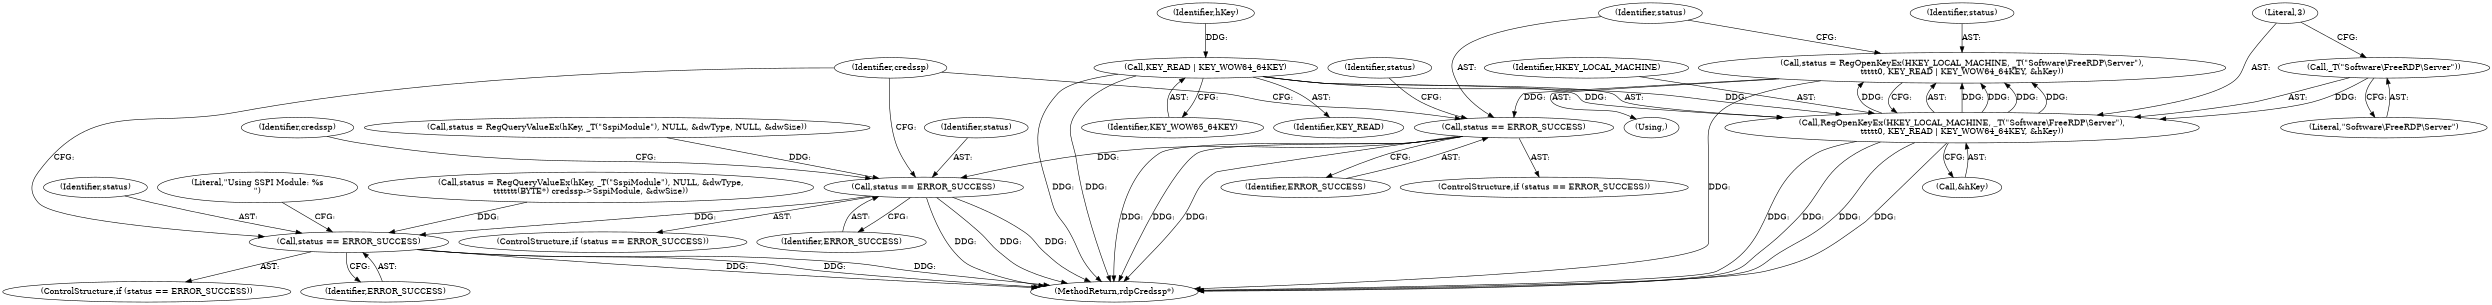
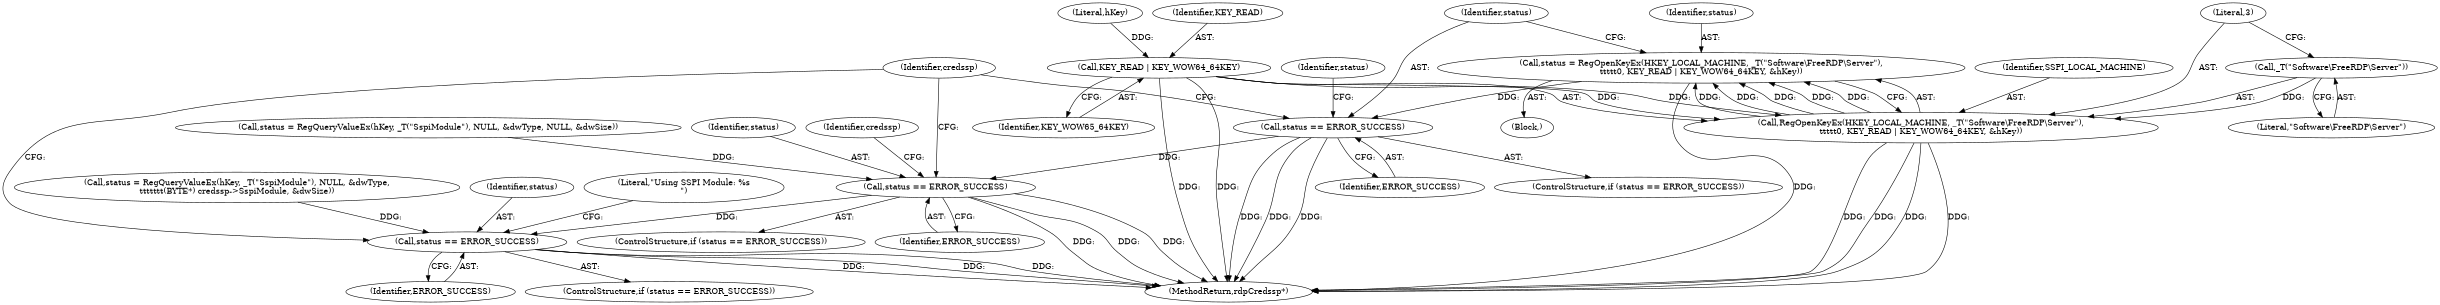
(1206, 13) -> (1100, 13)
(1586, 68) -> (2074, 68)
(1292, 90) -> (1191, 39)
(1652, 128) -> (1527, 128)
(1962, 187) -> none
